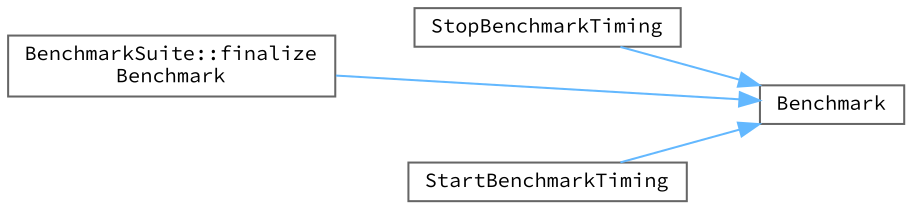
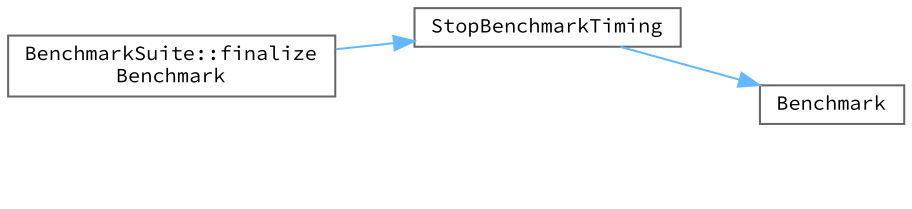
(538, 87) -> (365, 46)
(548, 182) -> none
